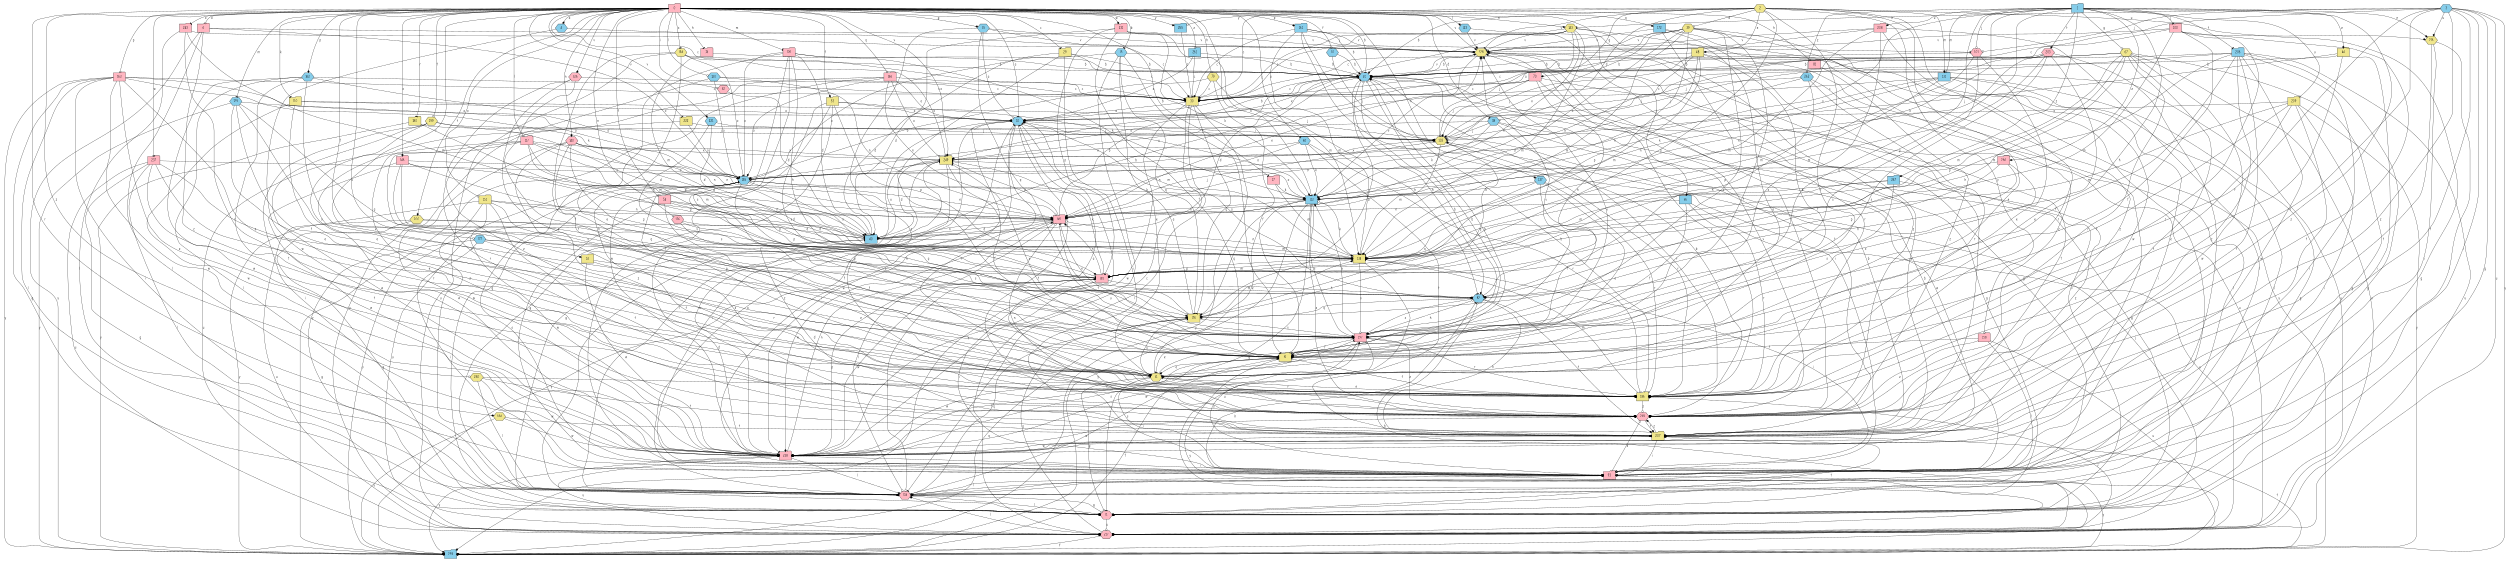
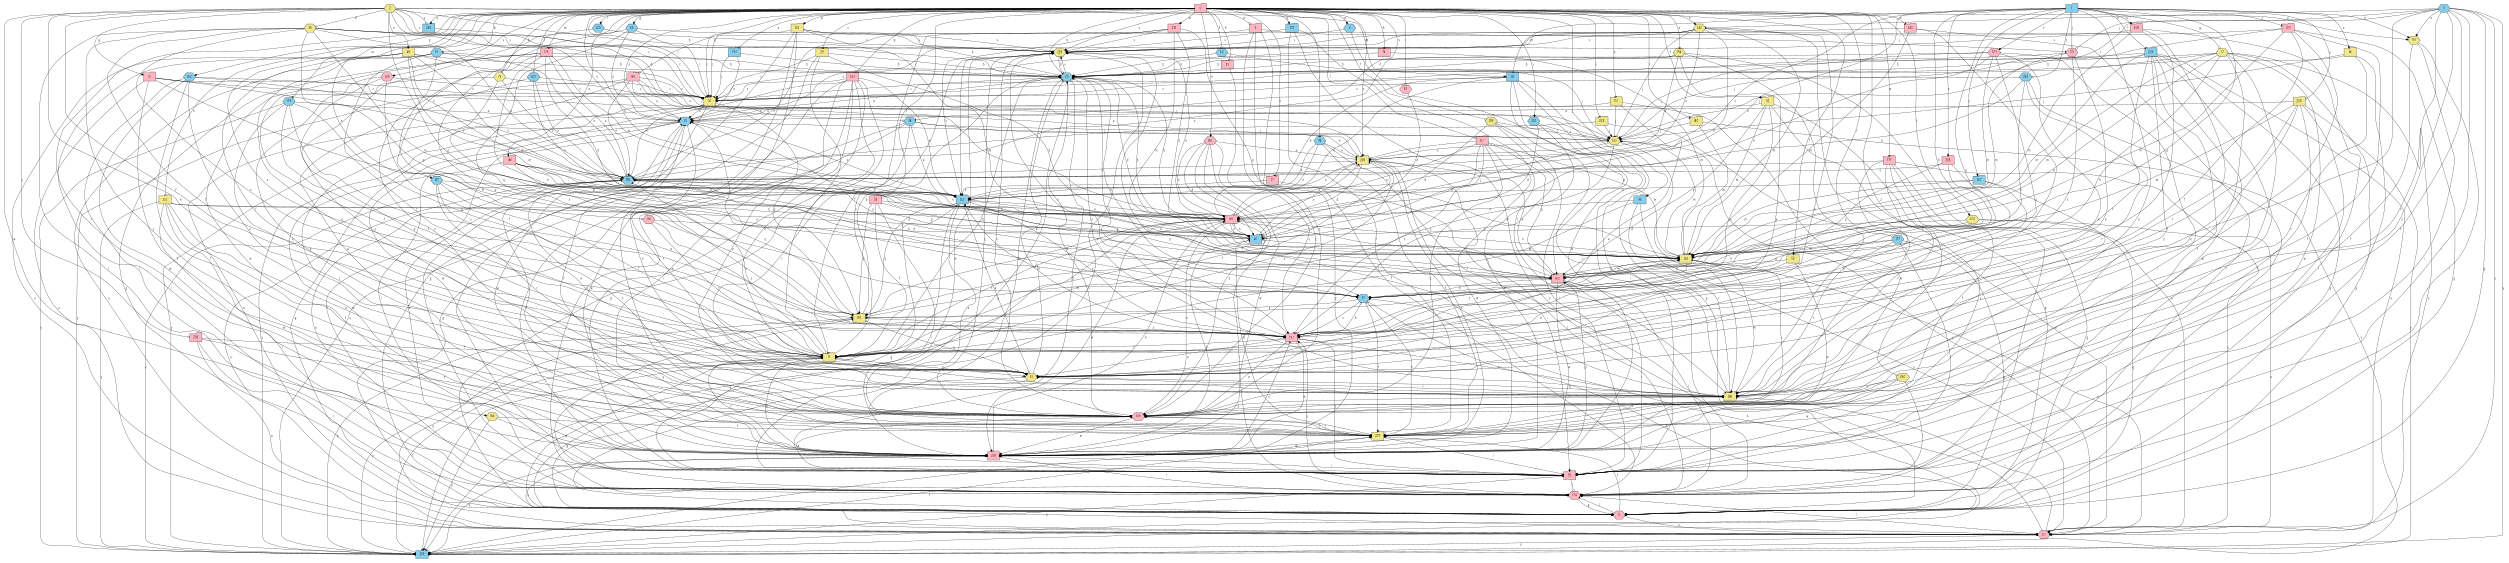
(1301, 28) -> (797, 28)
(1797, 361) -> (1750, 399)
